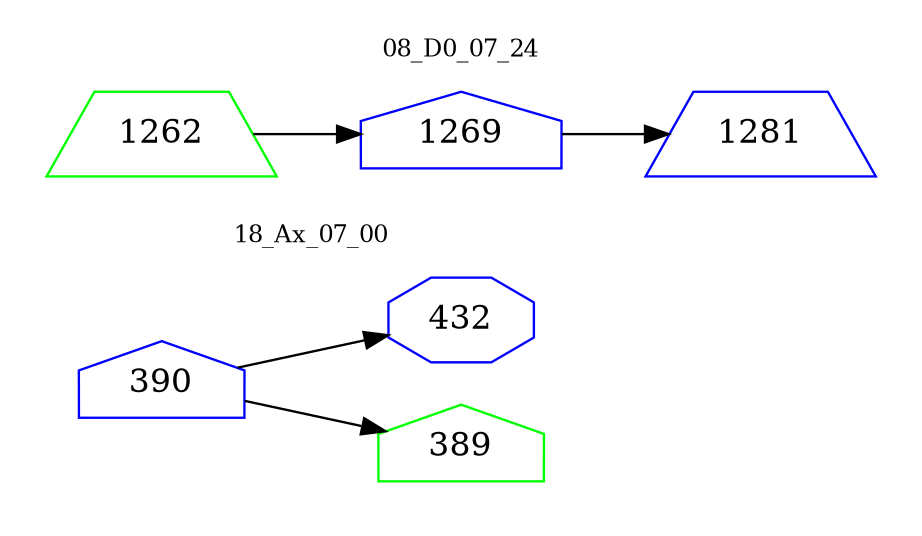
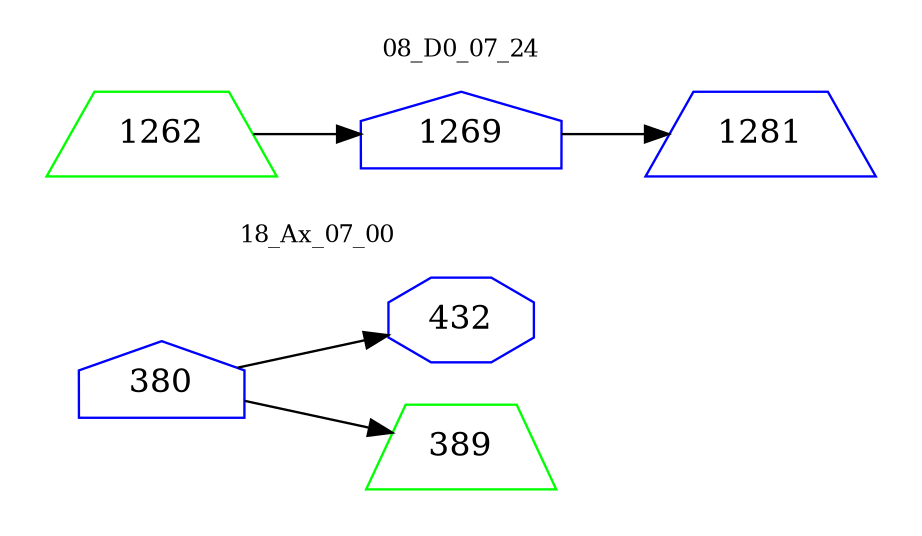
(162, 384) -> (162, 384)
(461, 447) -> (461, 447)
